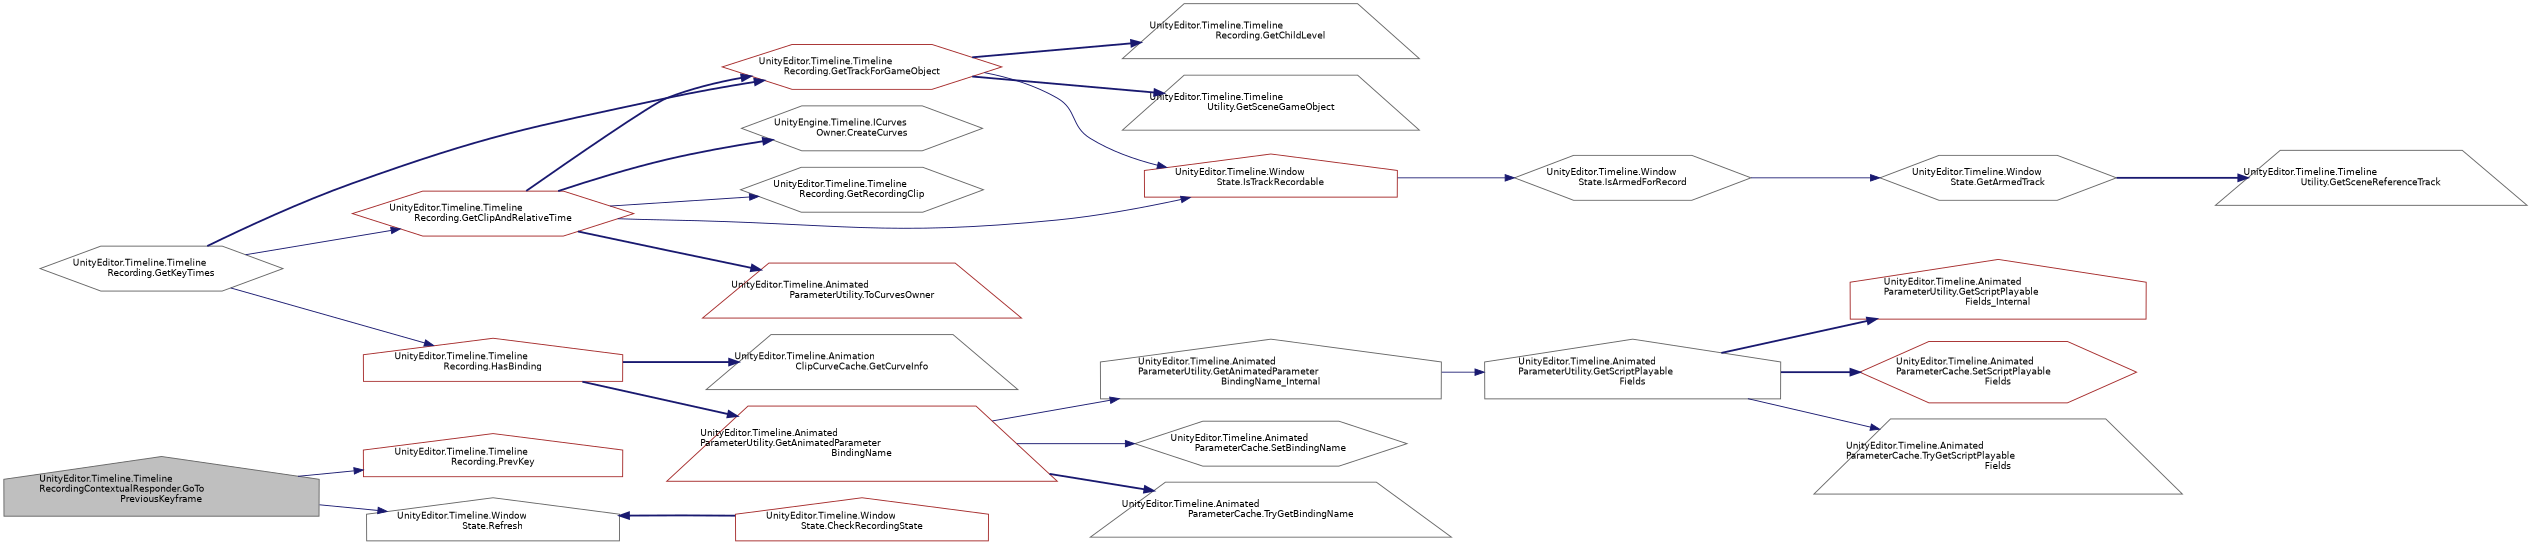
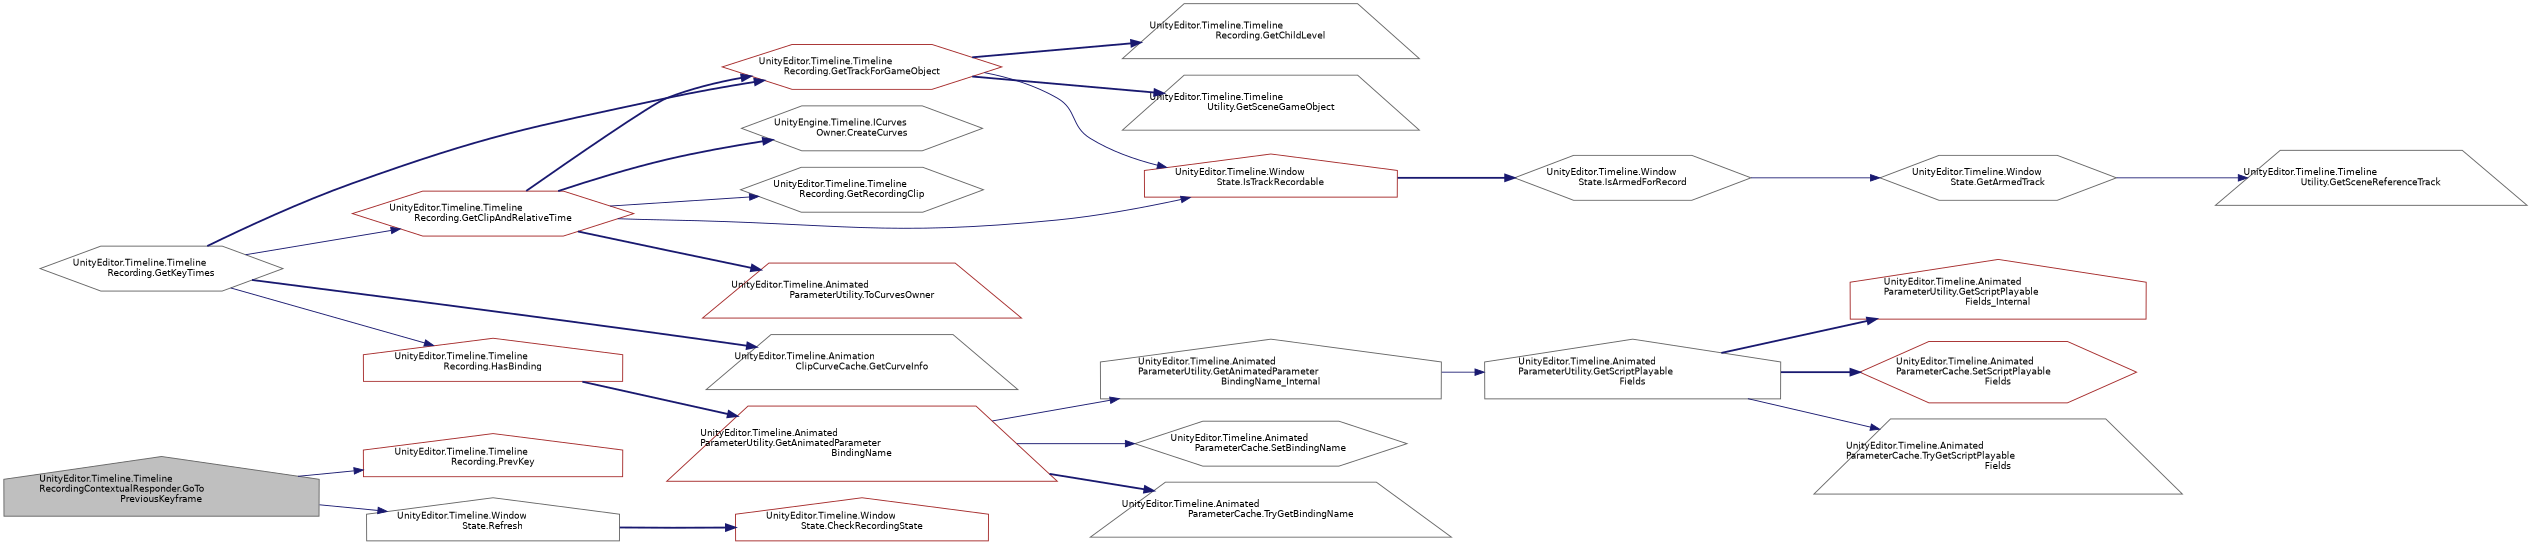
(1451, 178) -> (1451, 178)
(2177, 178) -> (2177, 178)
(676, 362) -> (500, 312)
(682, 515) -> (673, 528)
